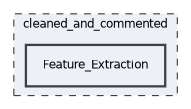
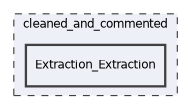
(96, 66) -> (96, 66)
